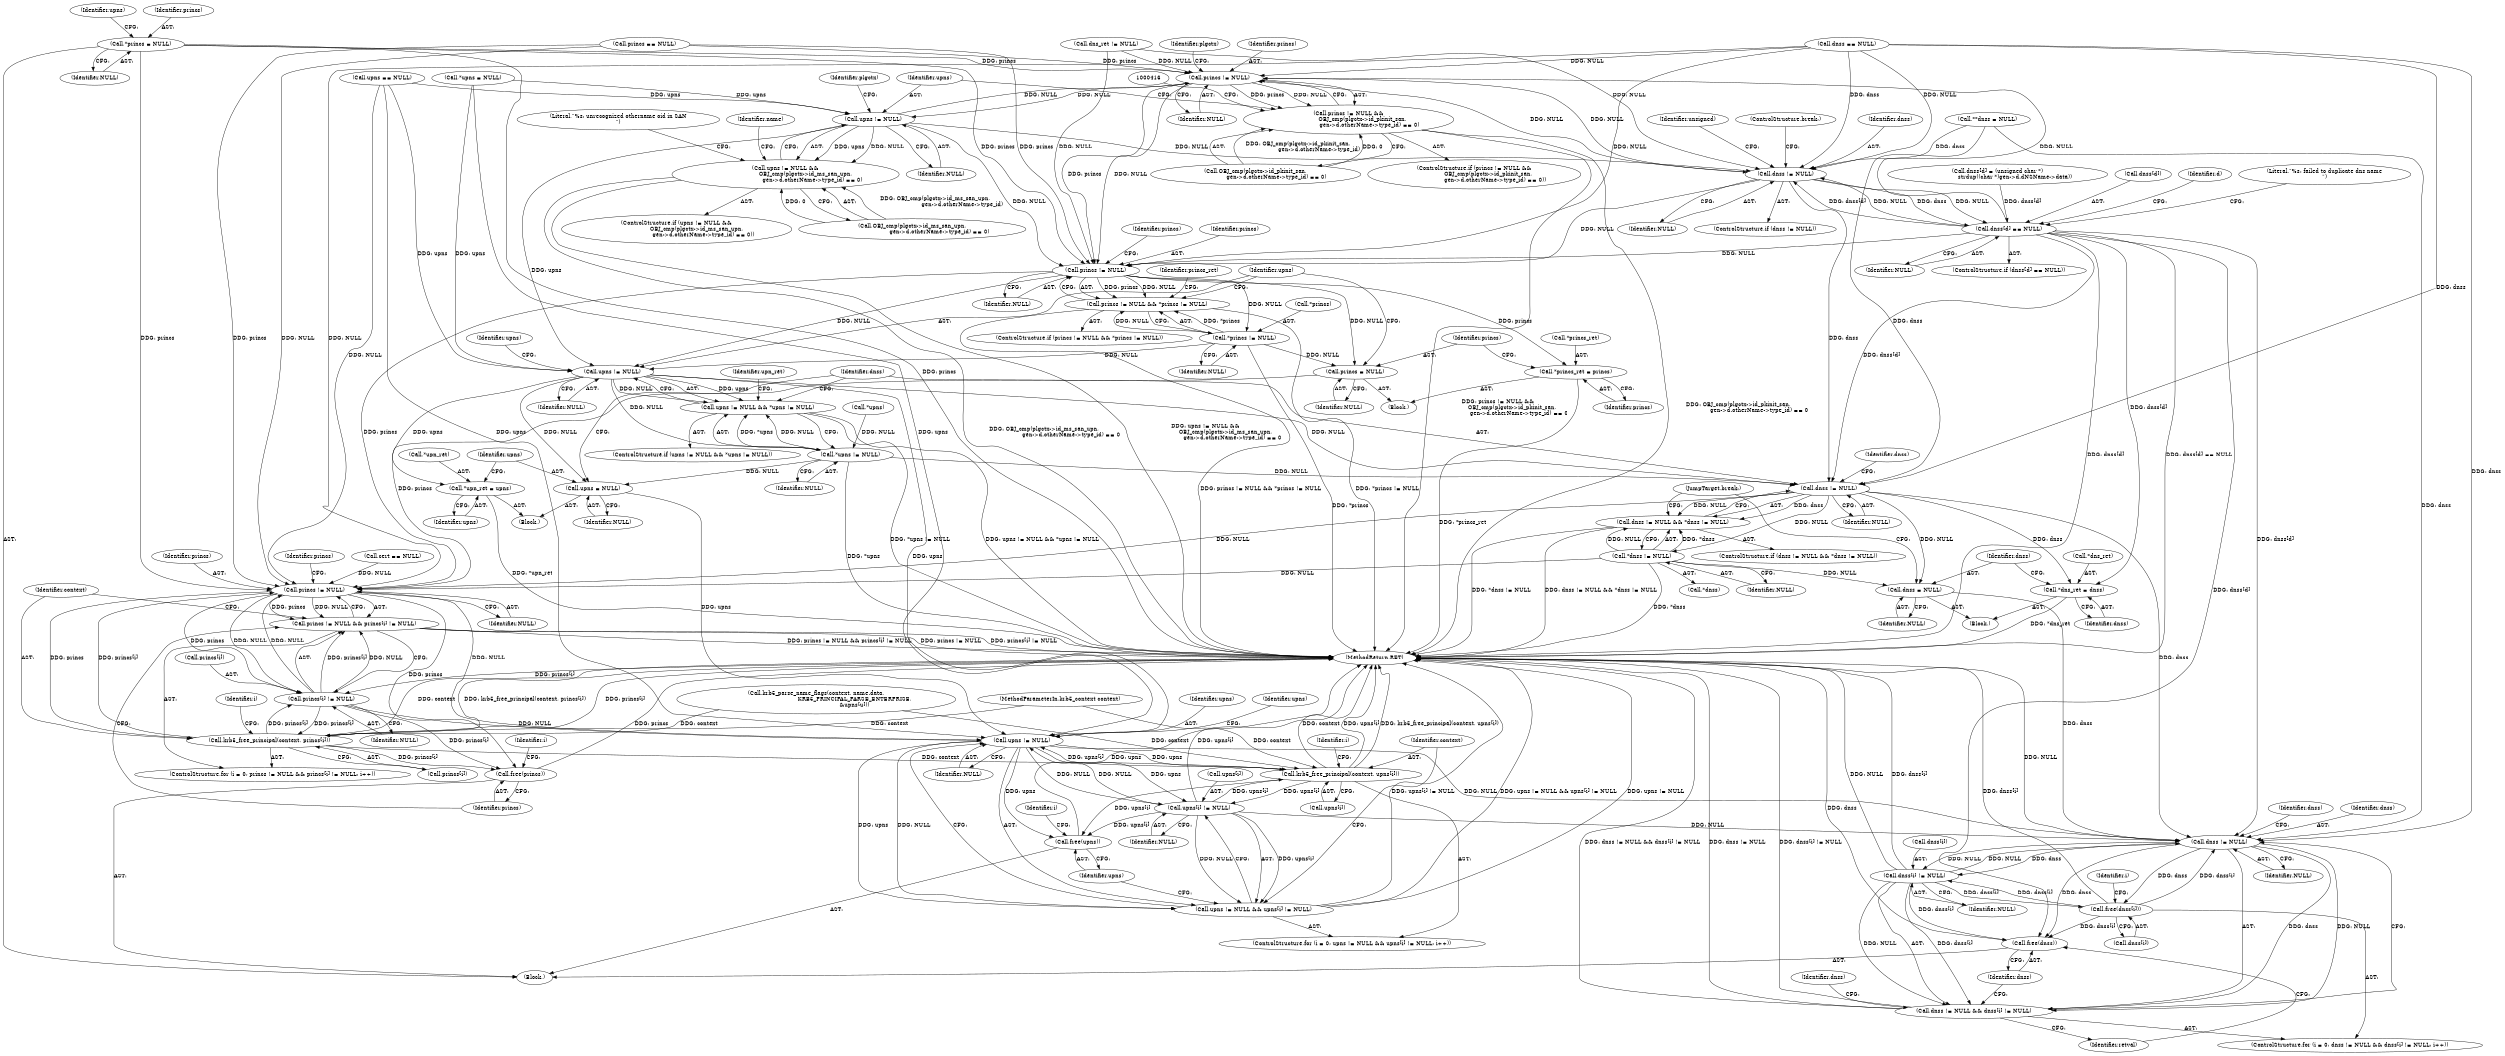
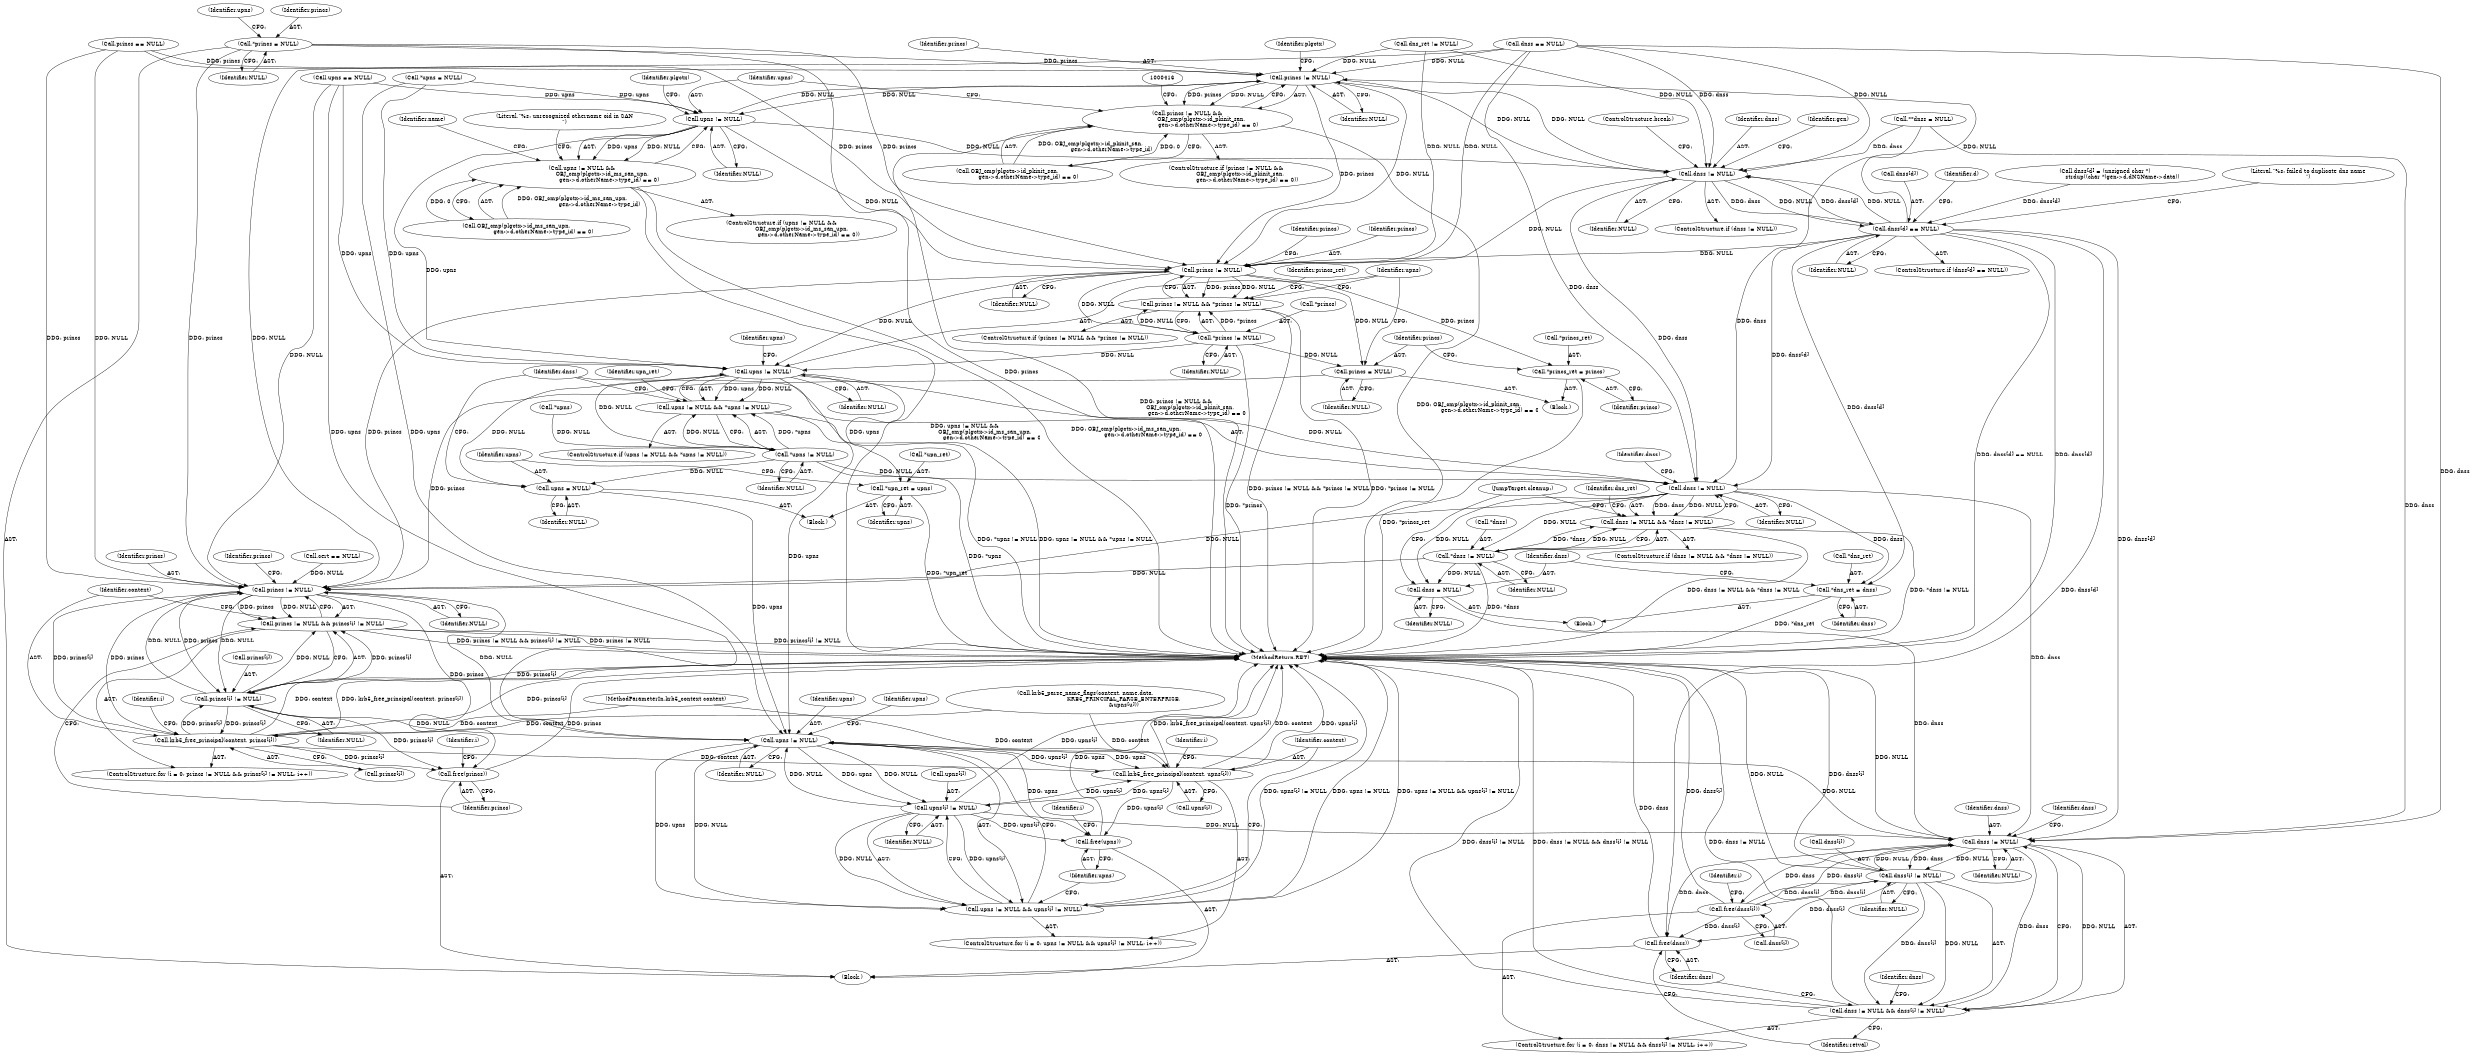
(1688, 120) -> (1828, 120)
none -> (1612, 489)
(1713, 489) -> (1523, 489)
(1675, 571) -> (1480, 538)
